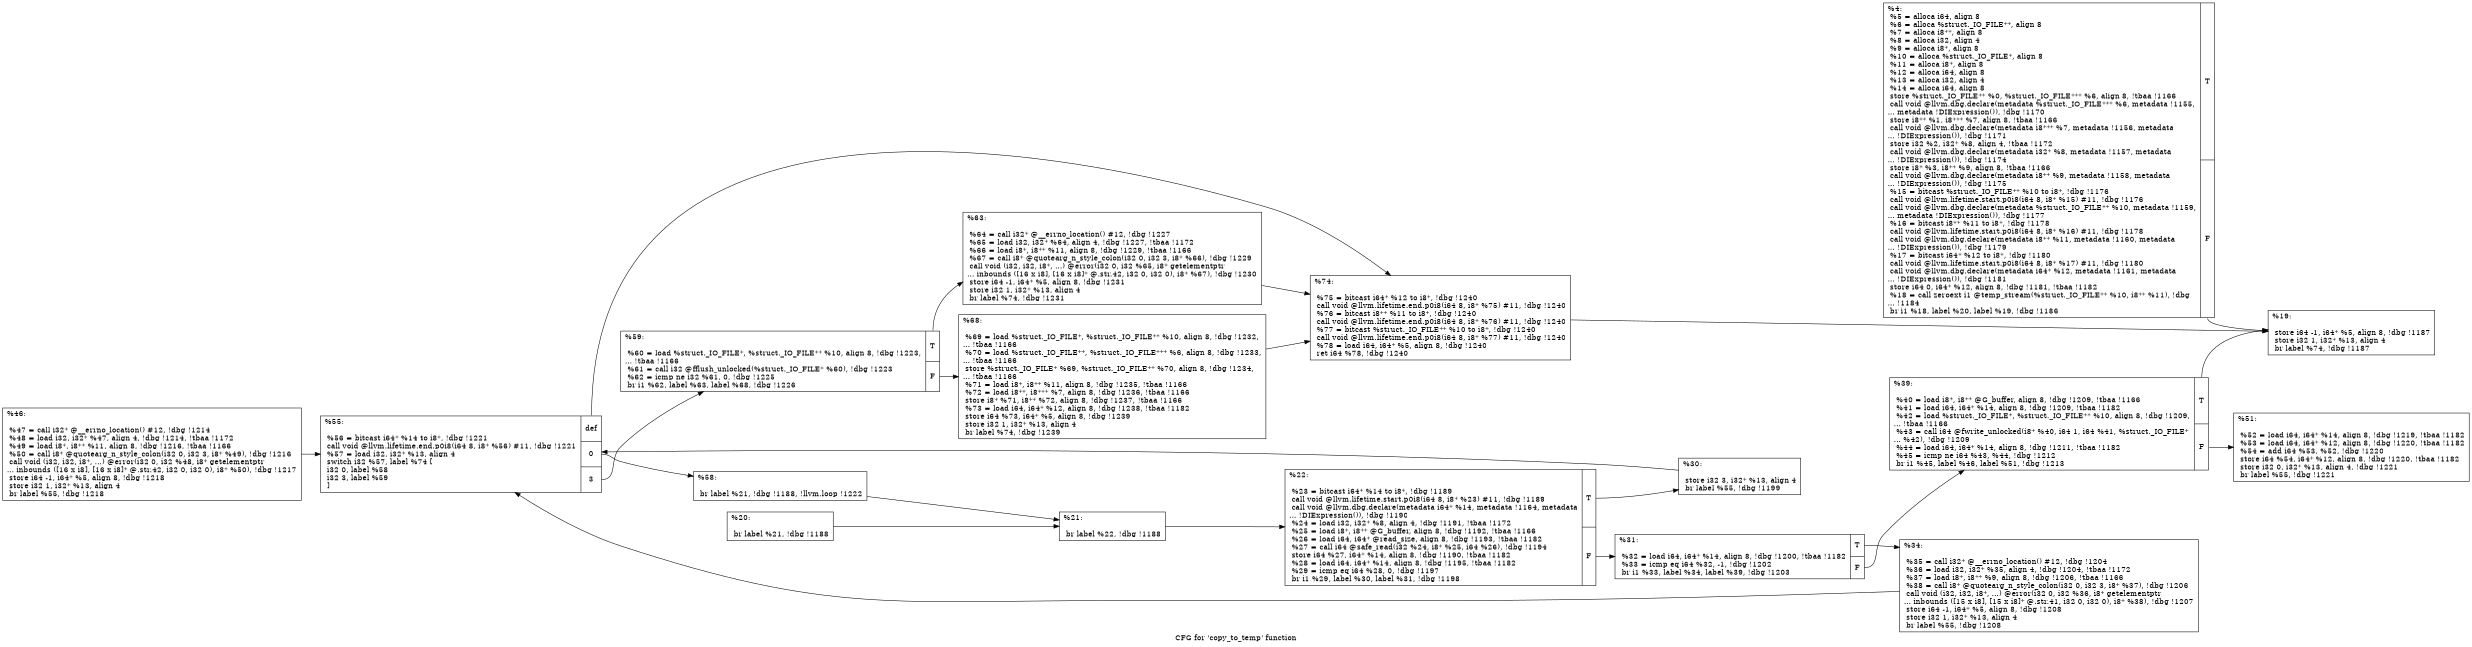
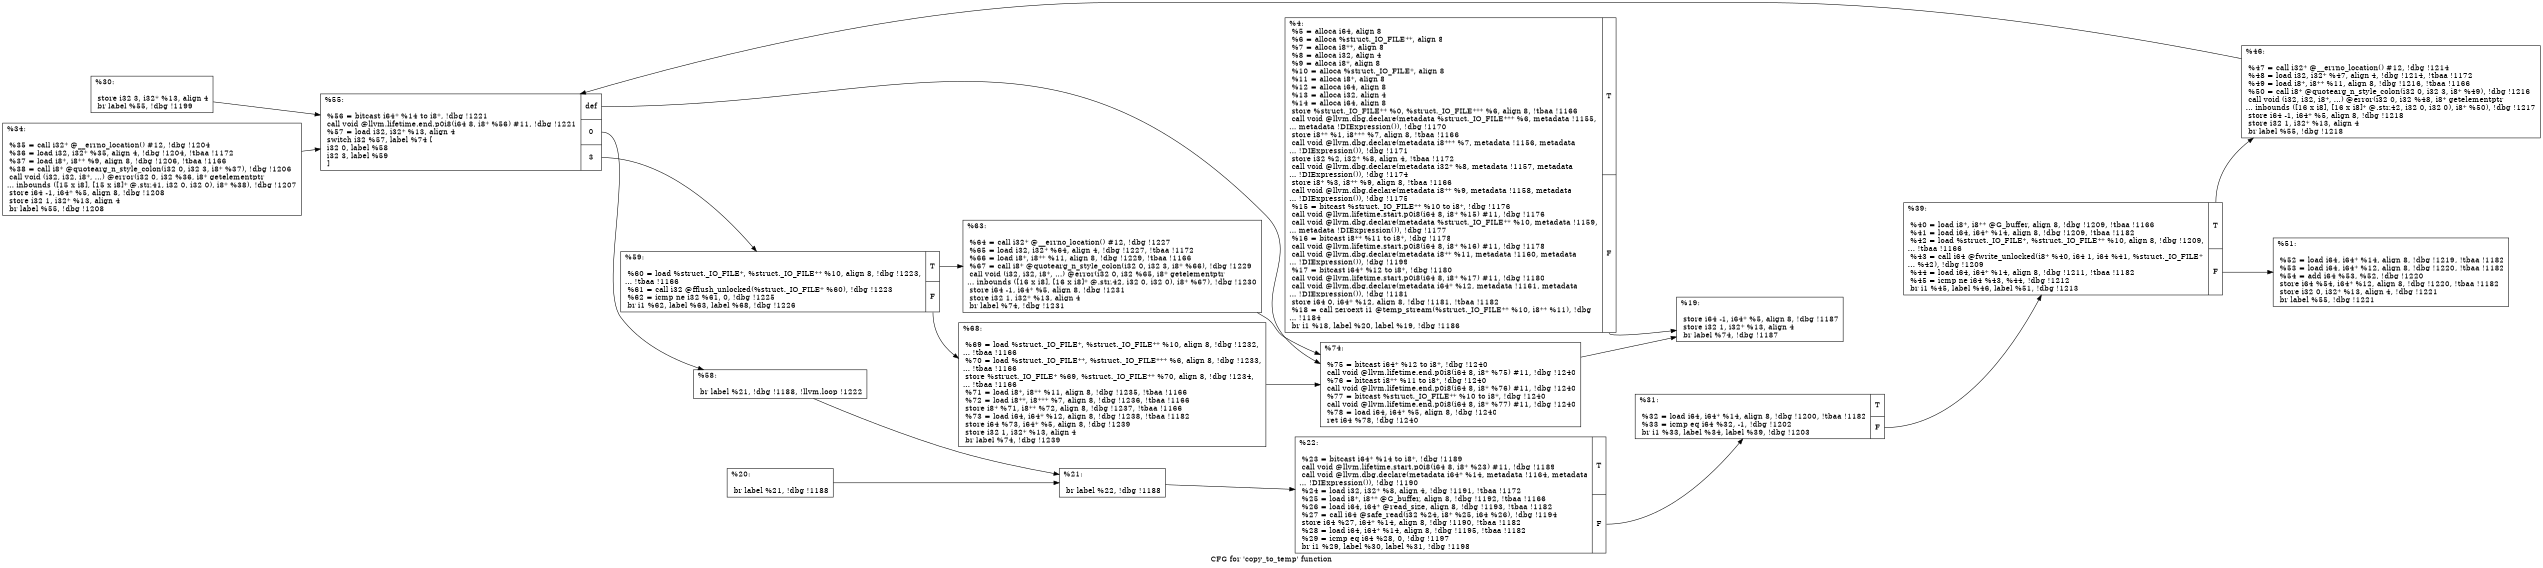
(1947, 248) -> (1349, 262)
(2223, 343) -> (2225, 168)
(1635, 496) -> none
(1882, 546) -> none
